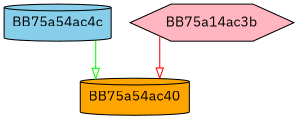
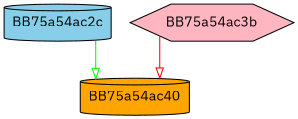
(58, 23) -> (58, 23)
(212, 23) -> (212, 23)
